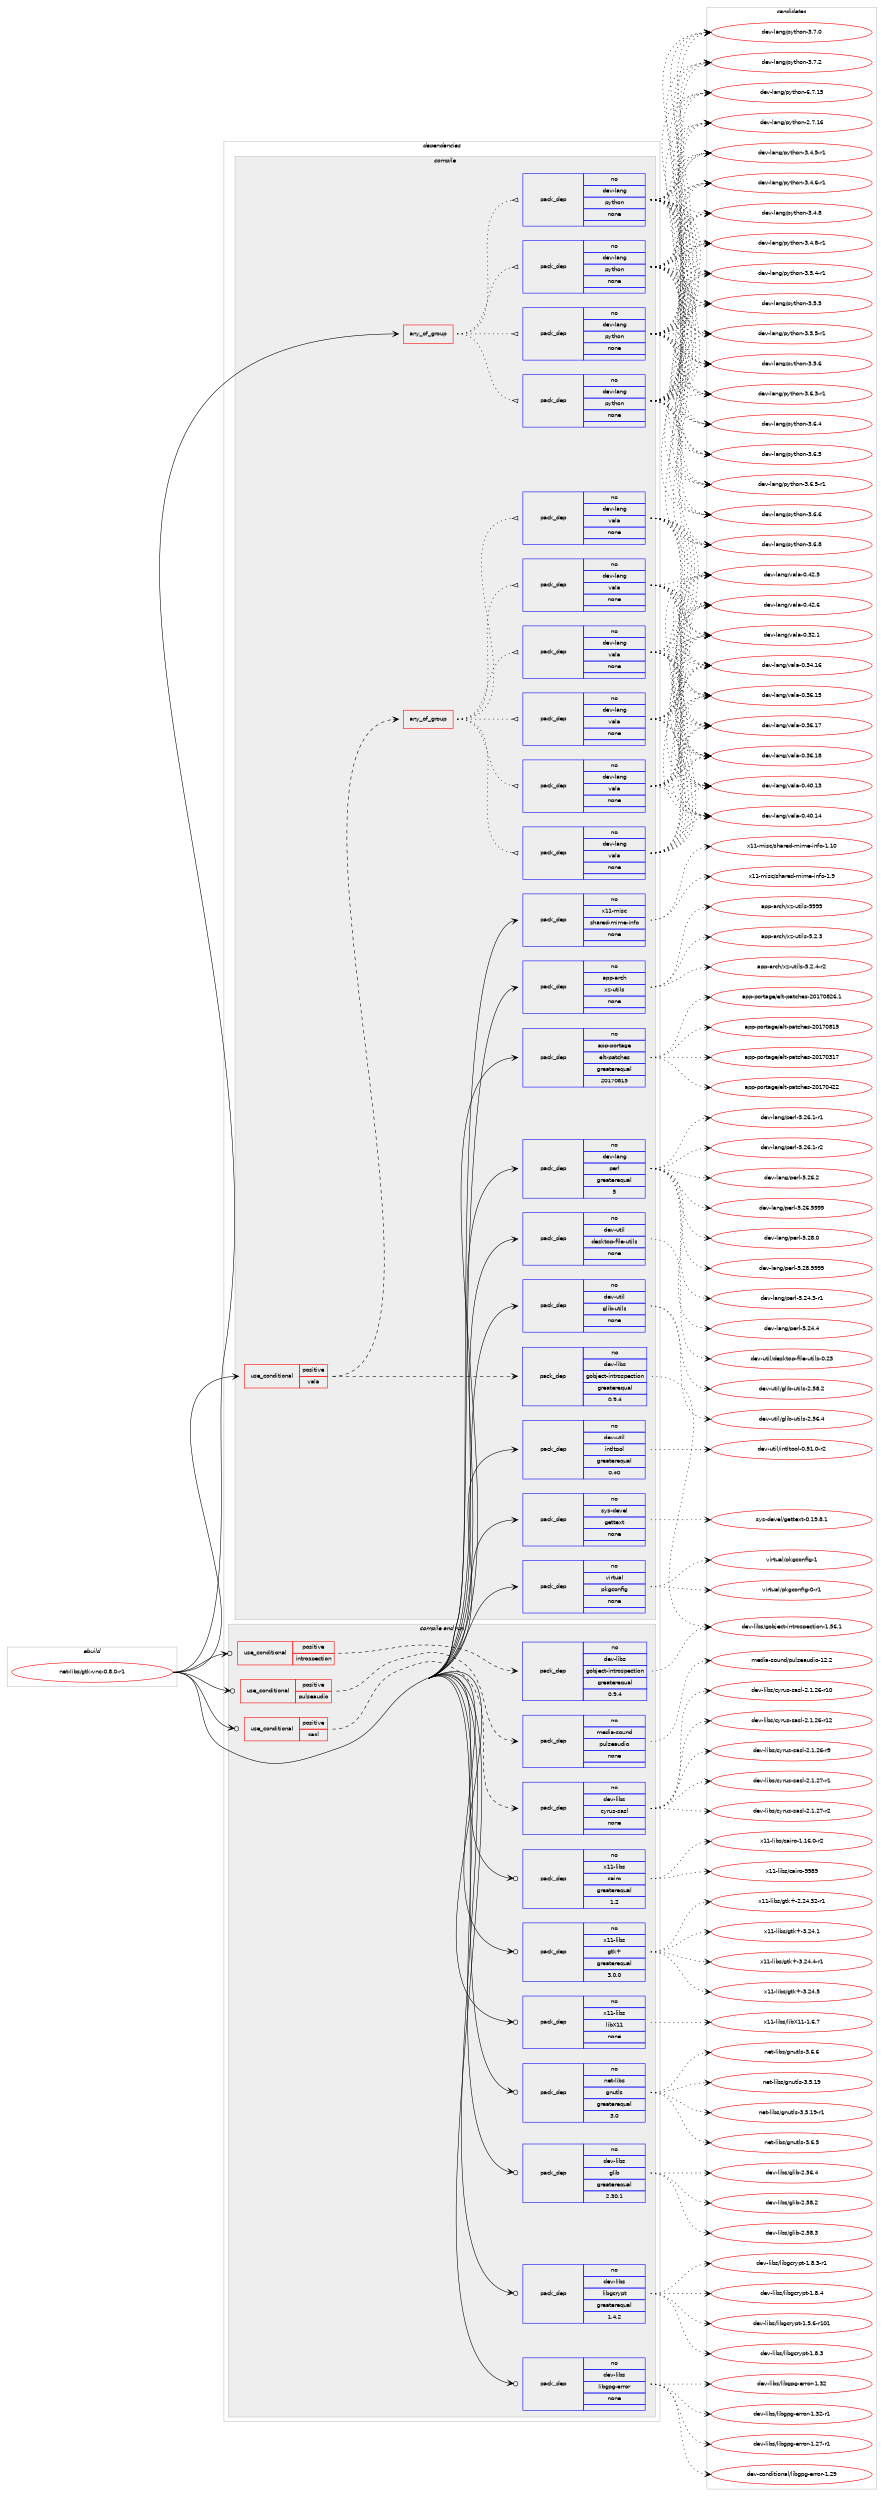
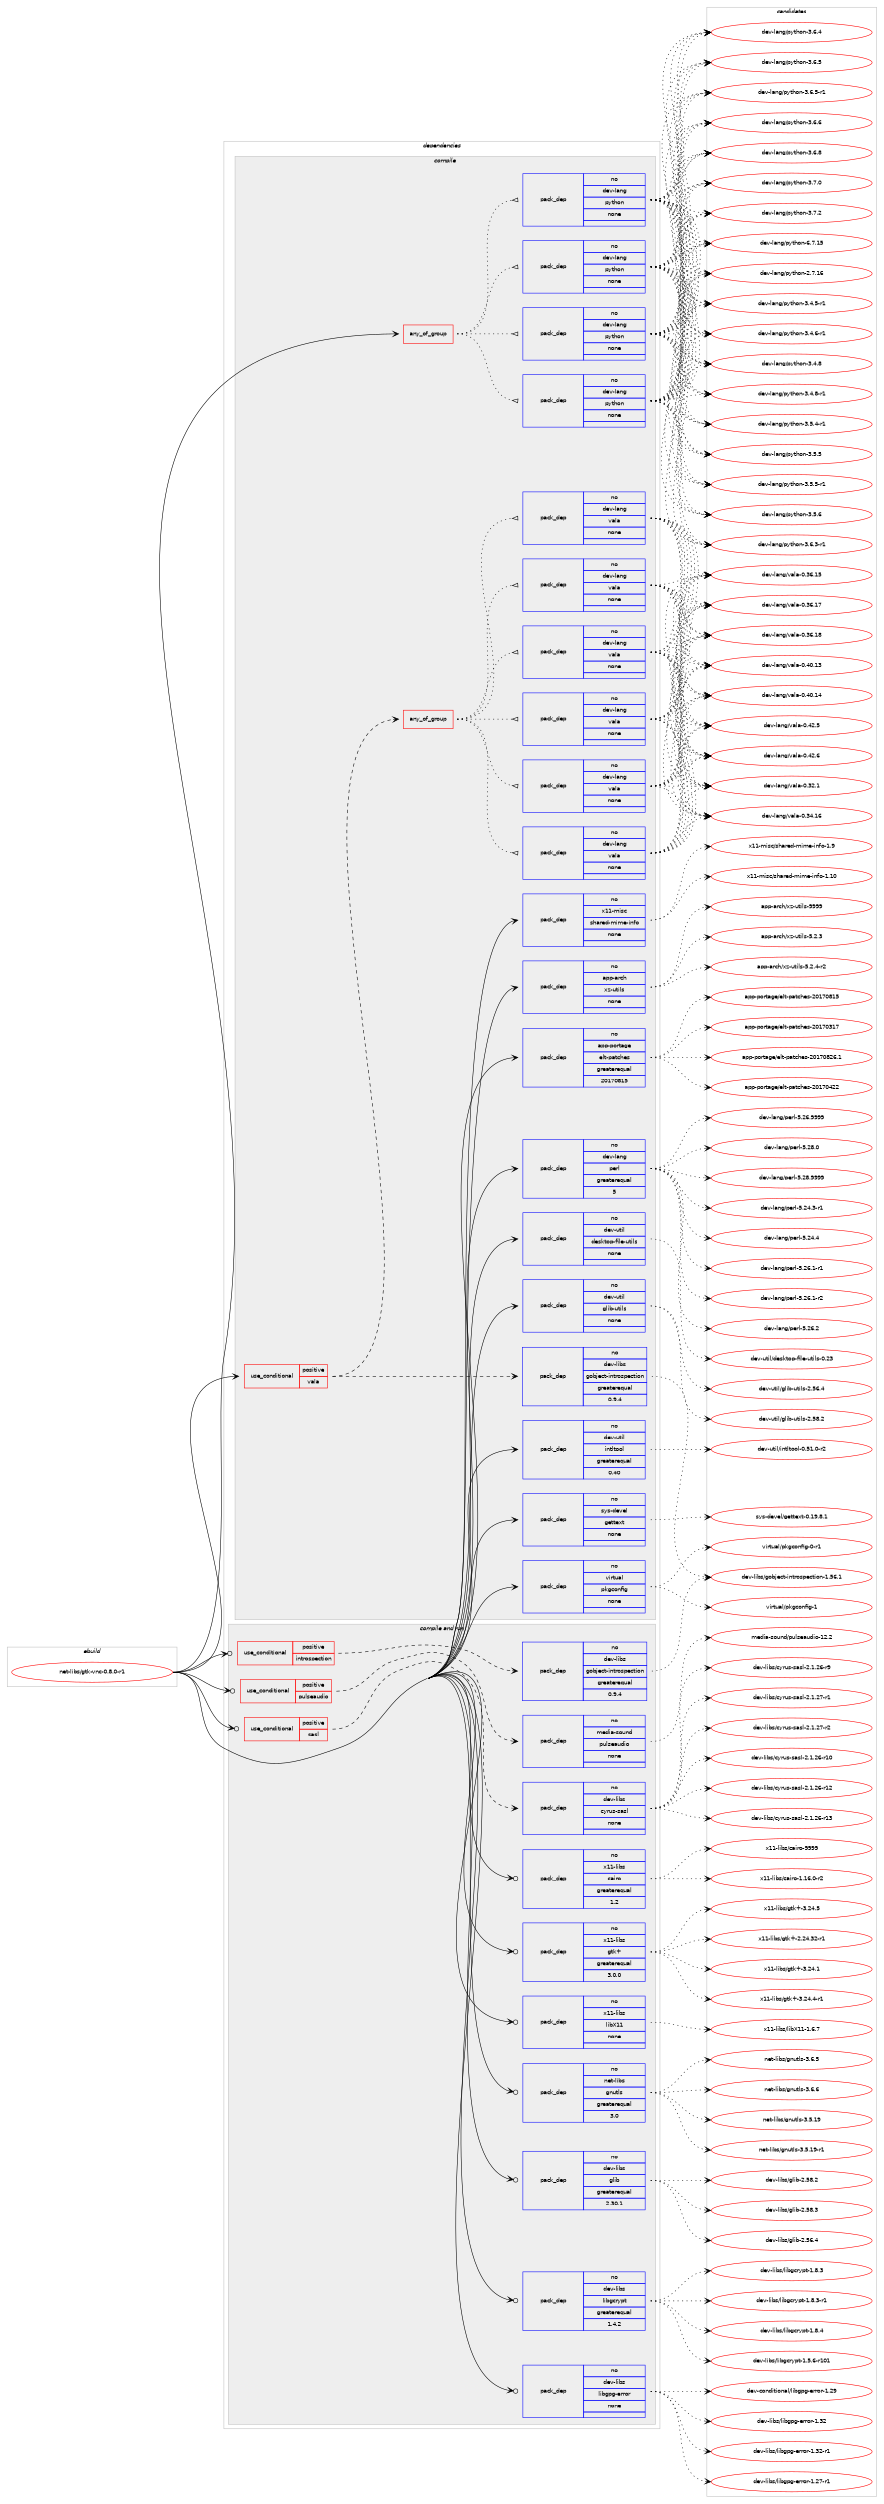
none -> (792, 1818)
(792, 1872) -> (792, 1849)
